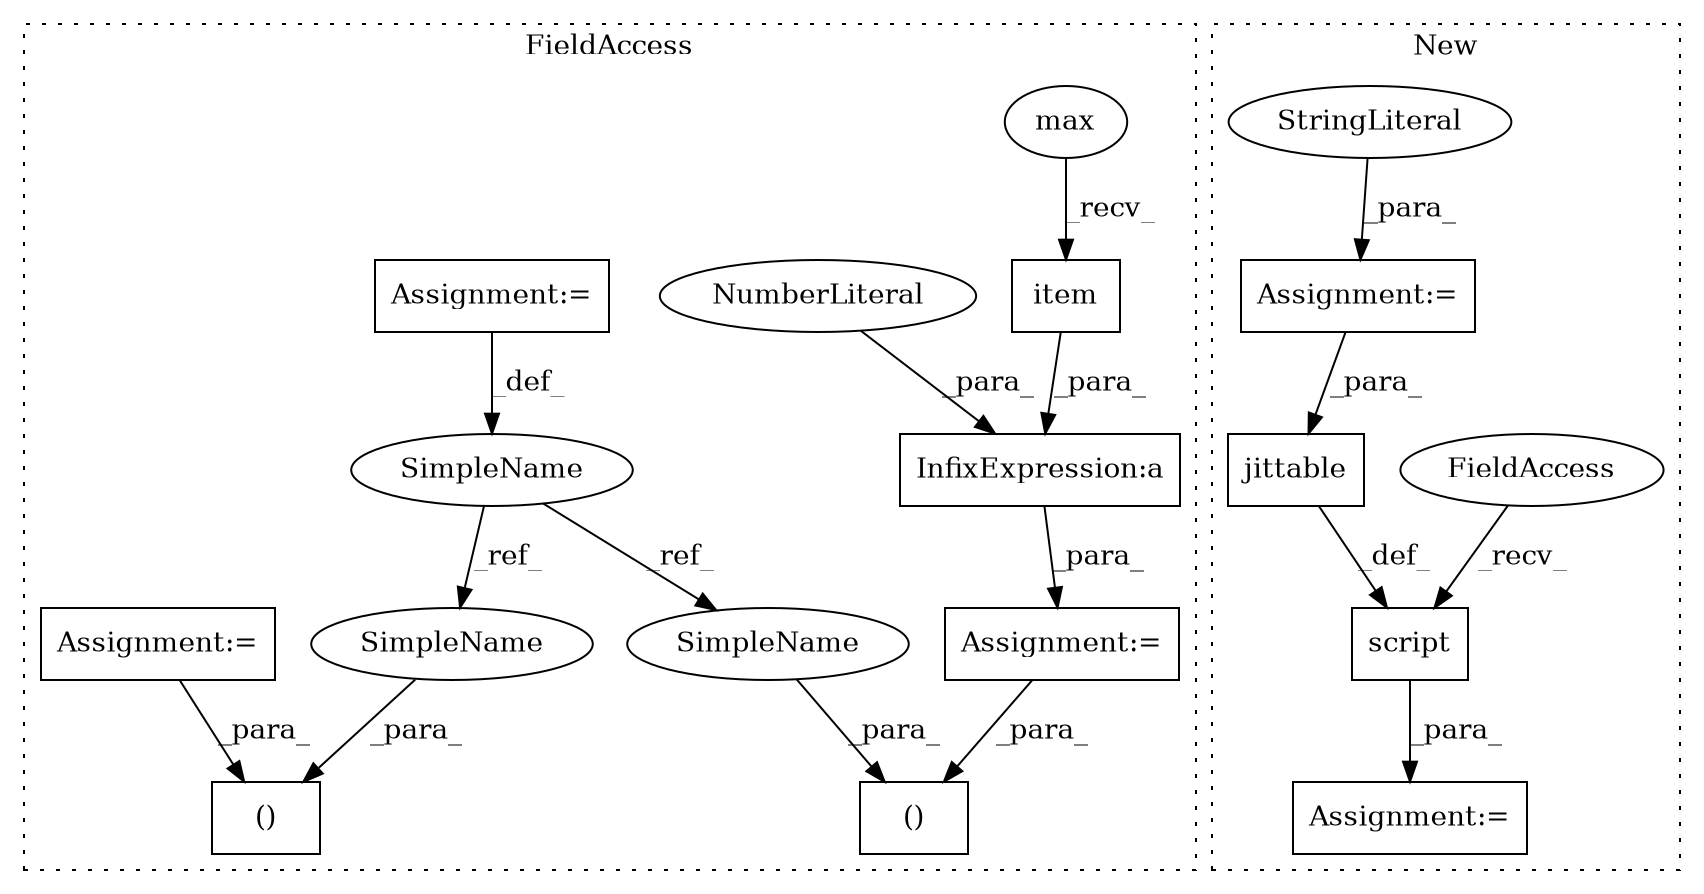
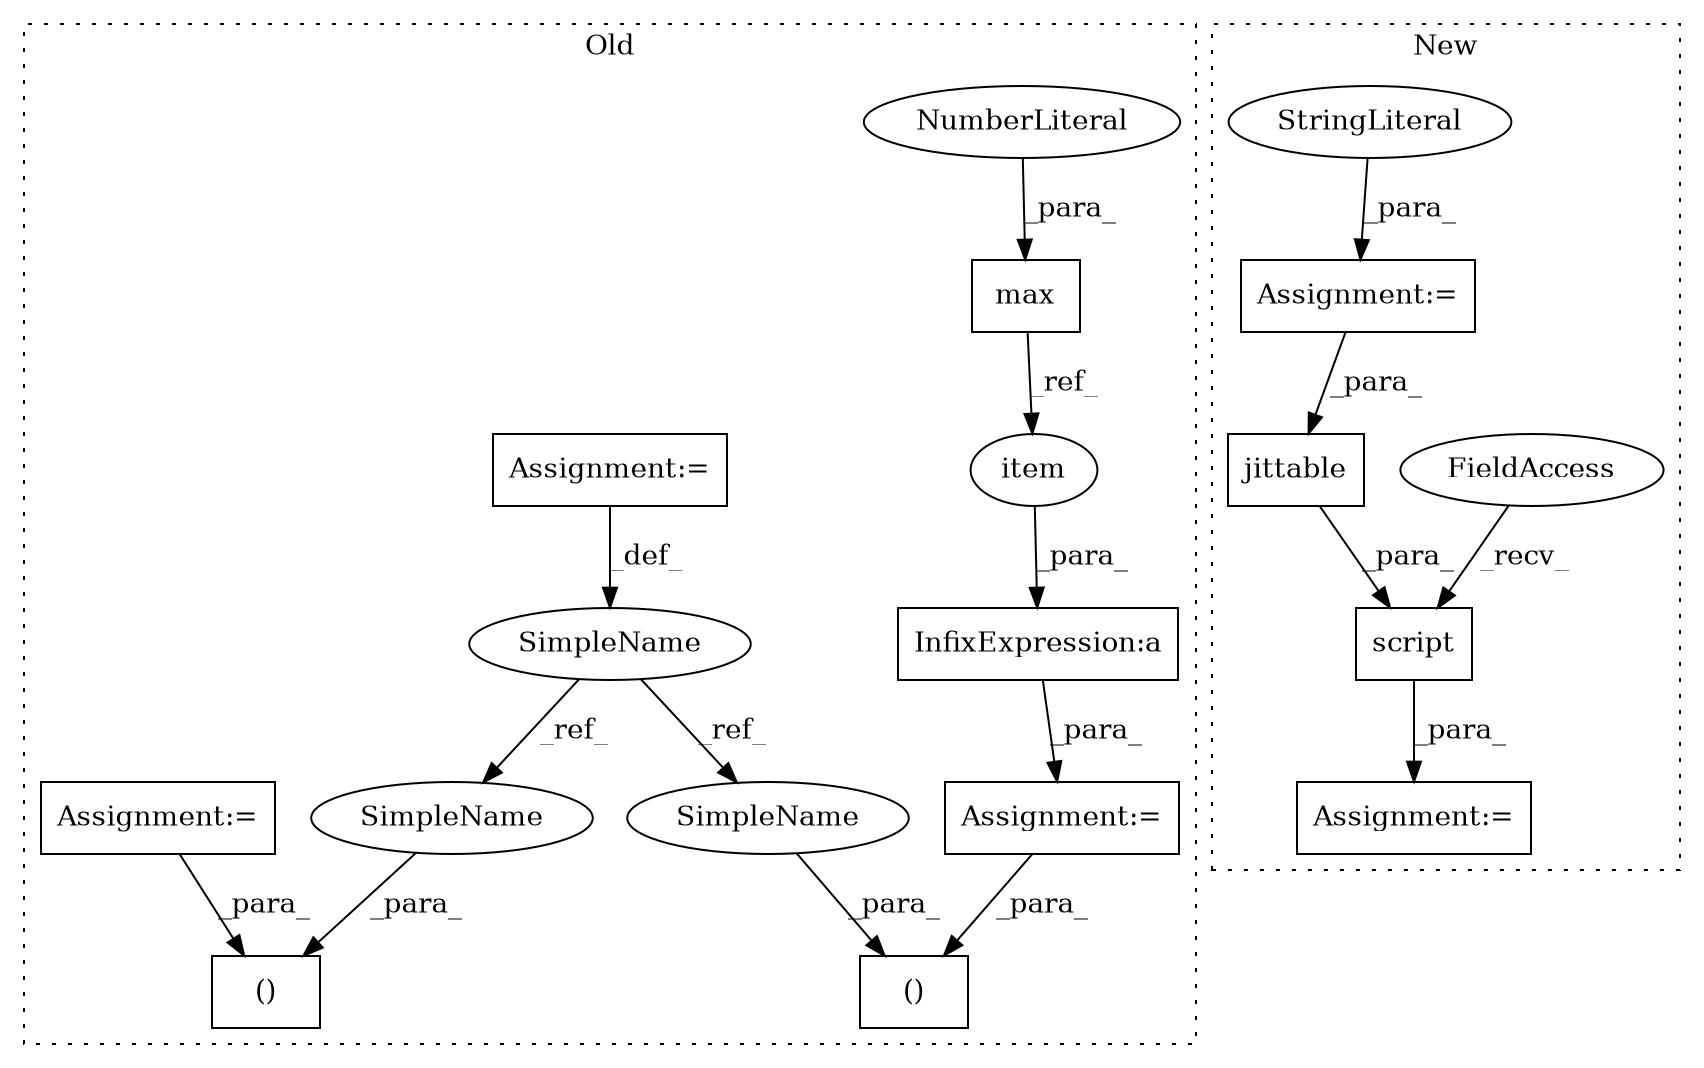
(610, 47) -> (610, 47)
(1066, 122) -> (1026, 296)
(1111, 209) -> (1064, 383)
(1066, 296) -> (1034, 470)
(920, 376) -> (1024, 199)
(1395, 557) -> (1408, 557)
